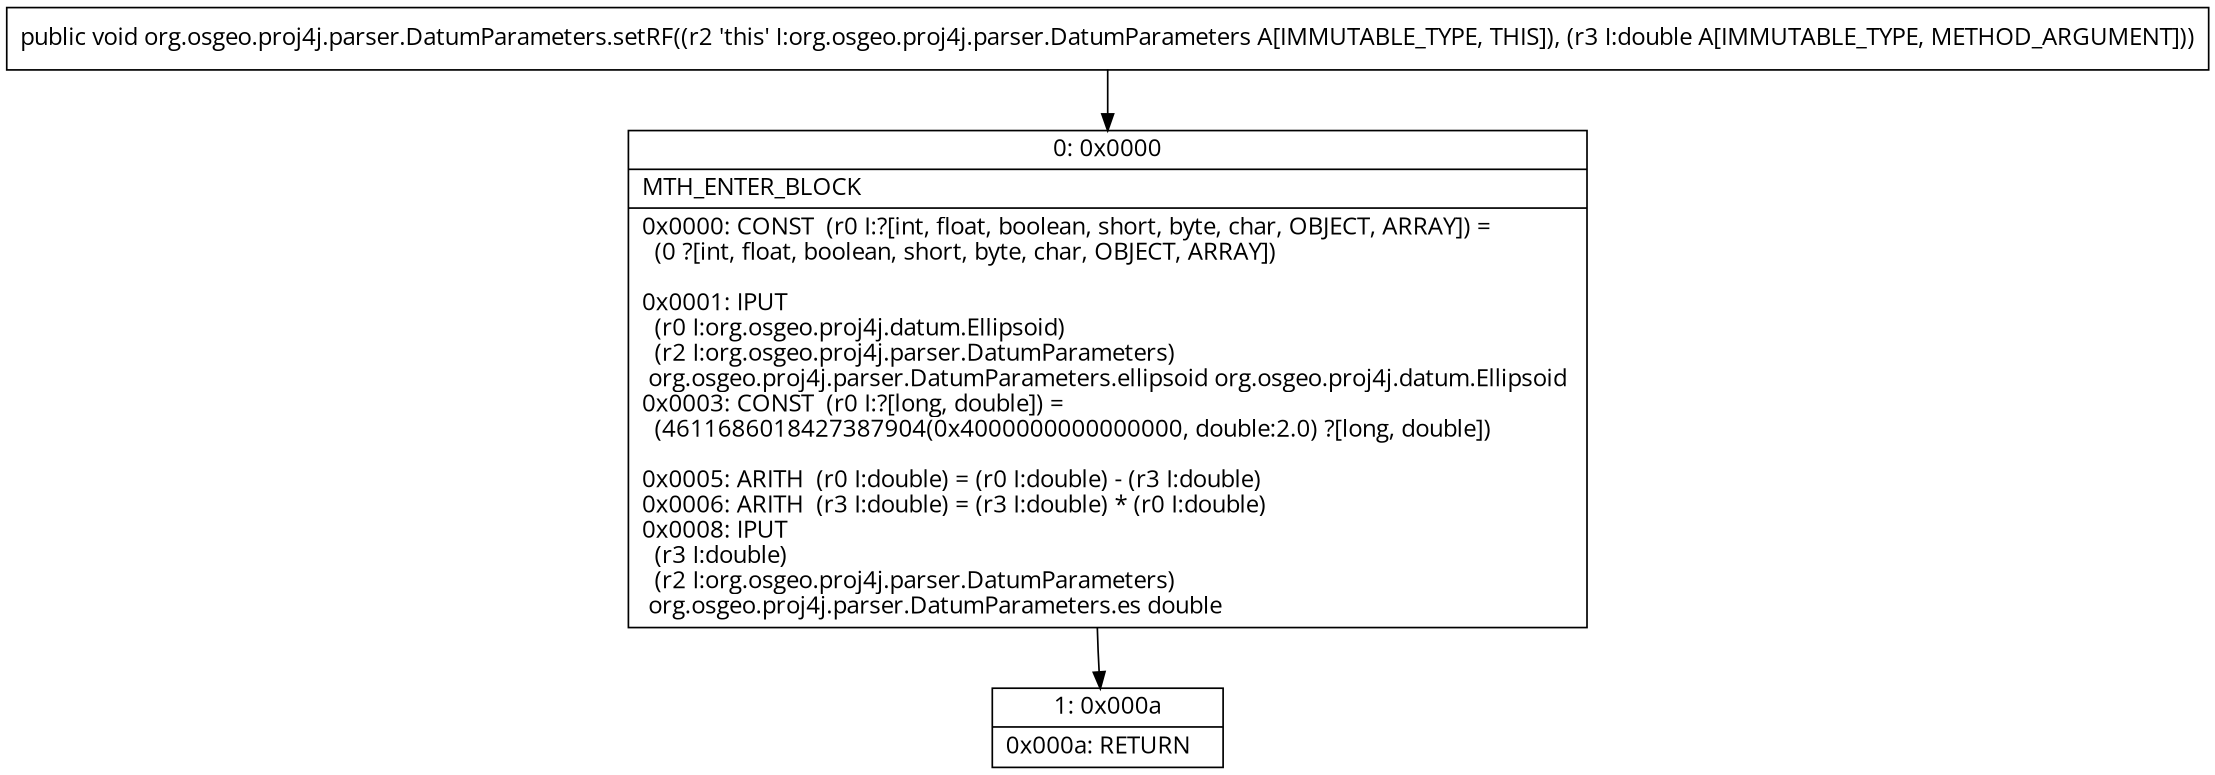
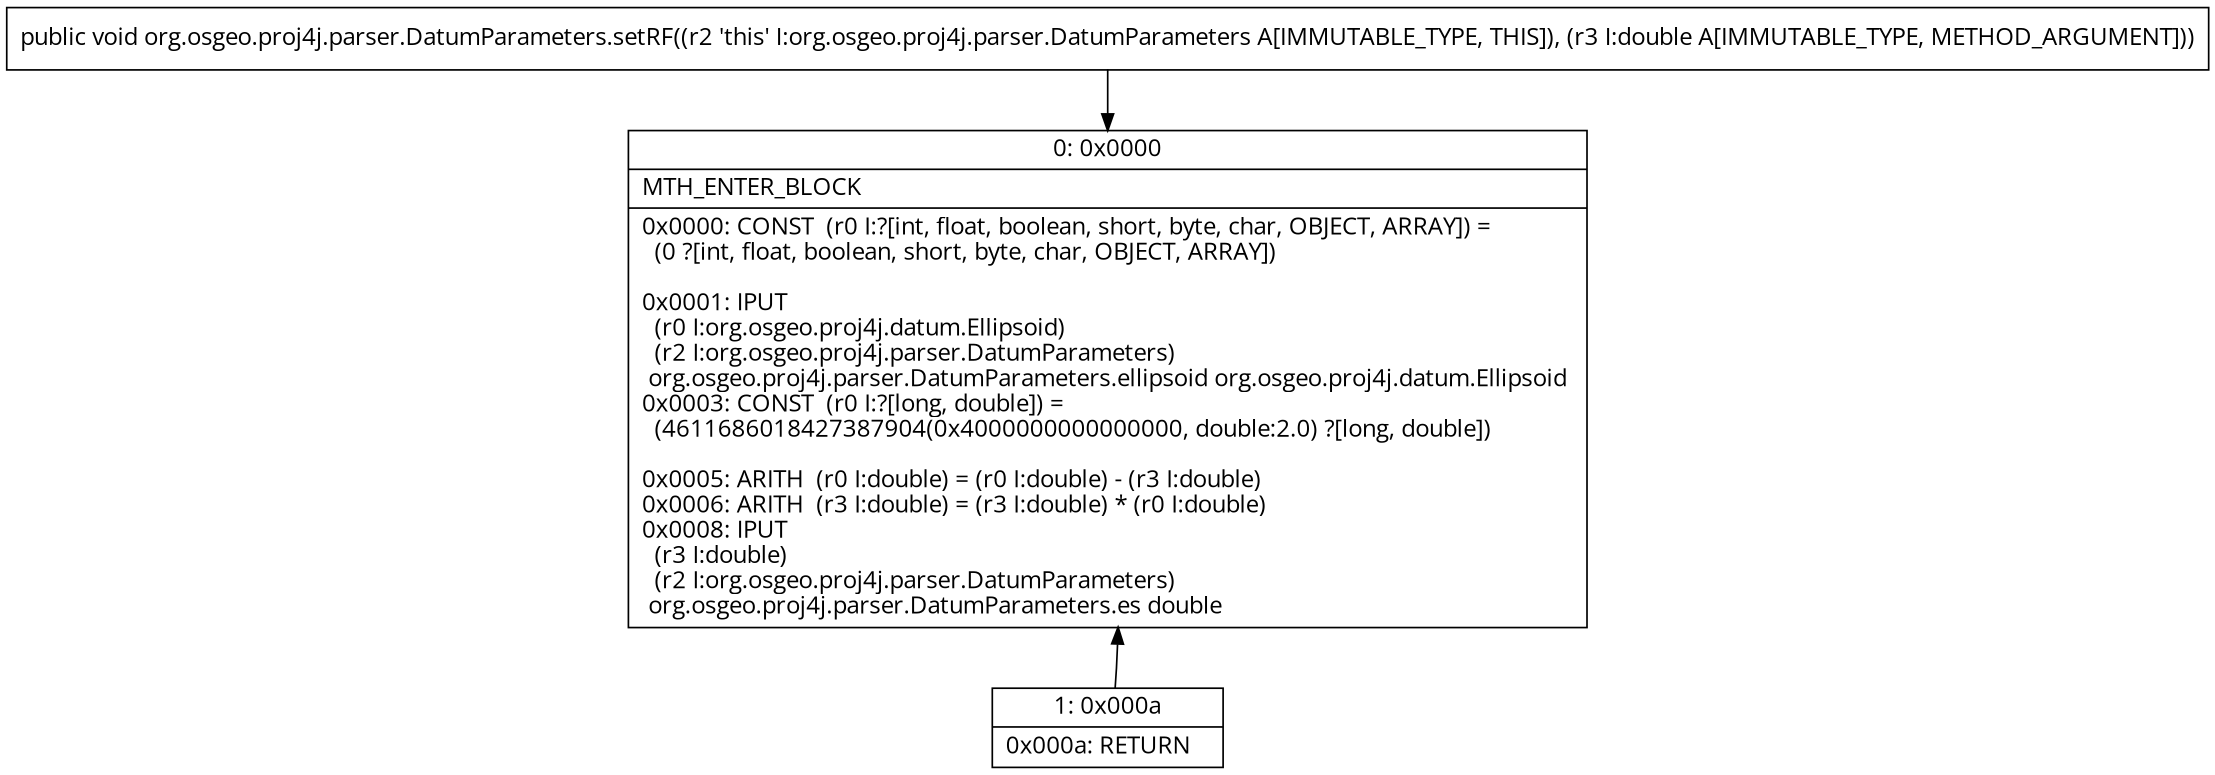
(1098, 649) -> (1117, 667)
